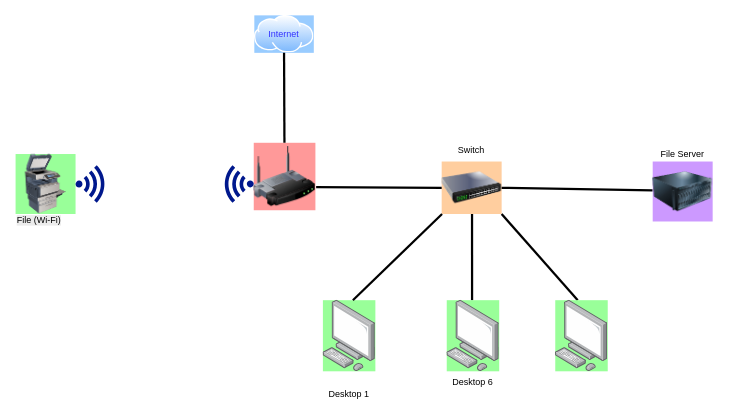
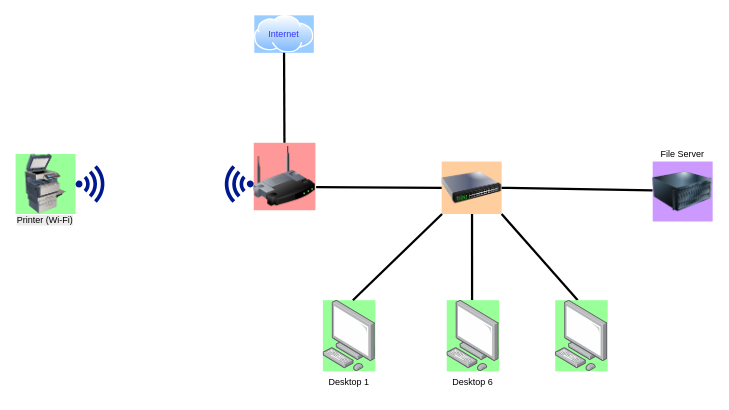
(472, 150) -> none
(41, 221) -> (46, 226)
(349, 394) -> (349, 383)
